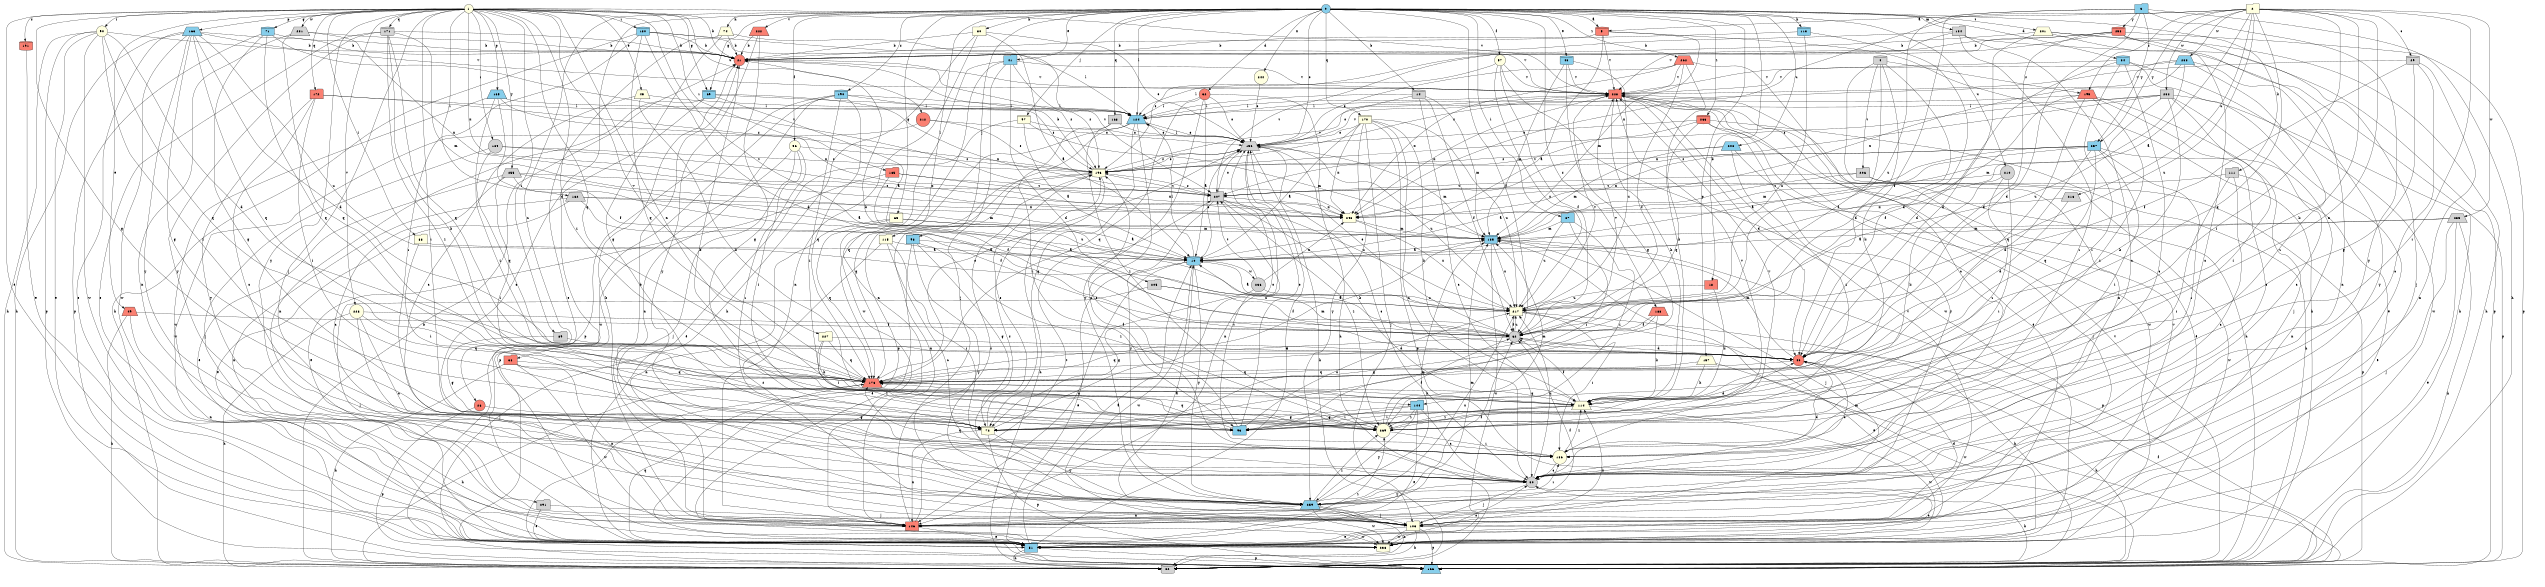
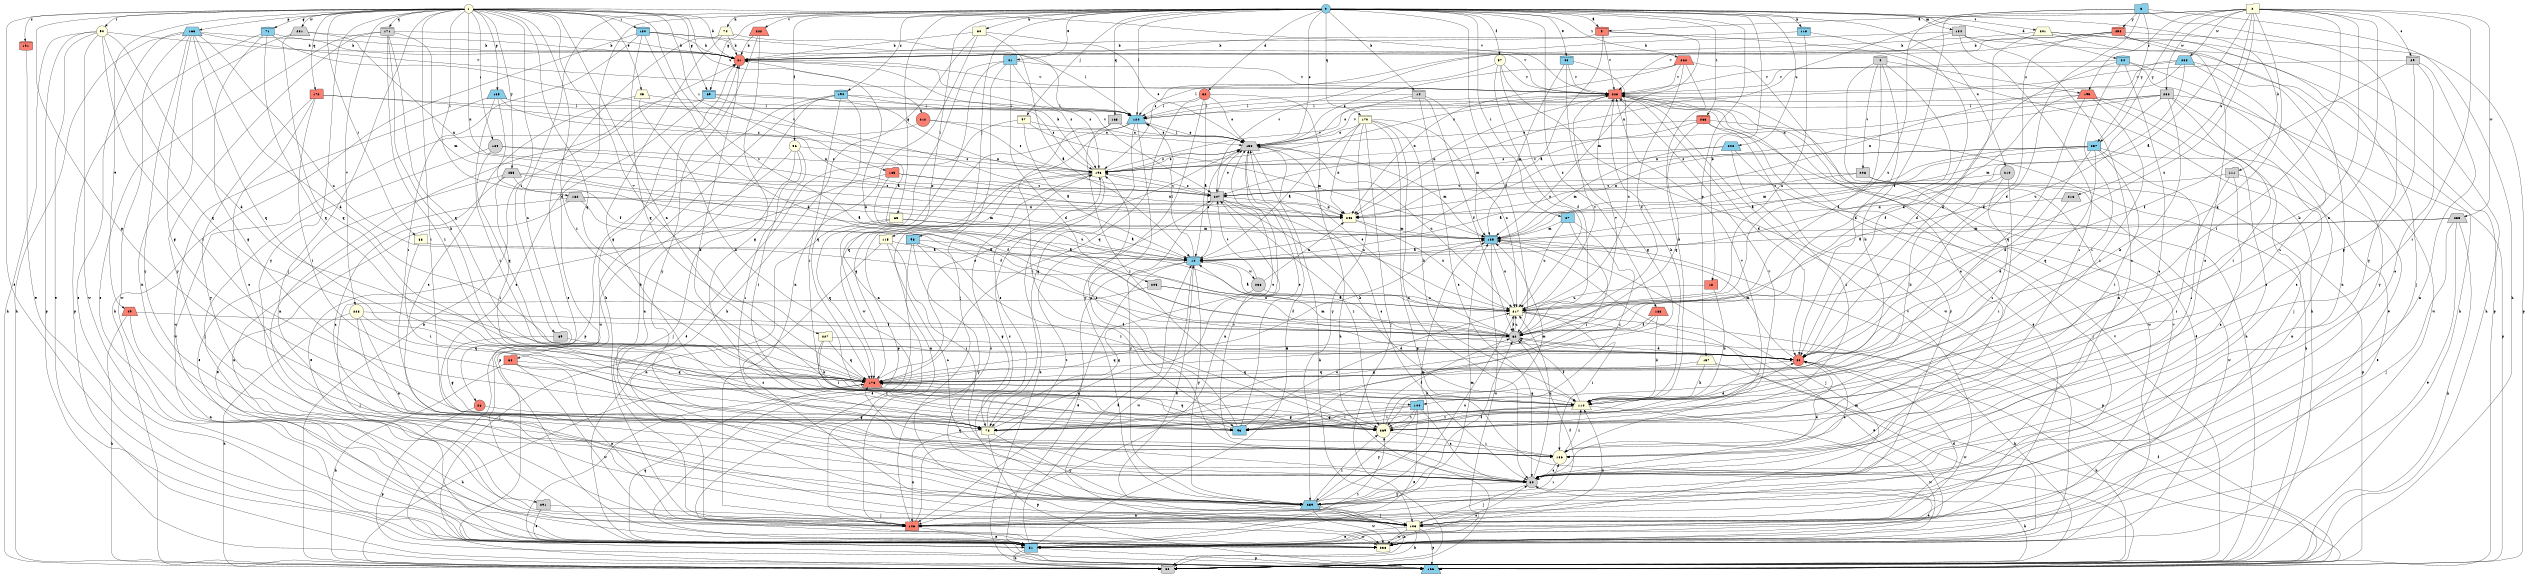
(1261, 77) -> none
(1785, 133) -> (1785, 133)
